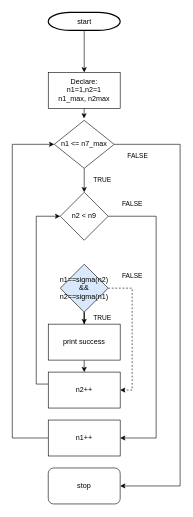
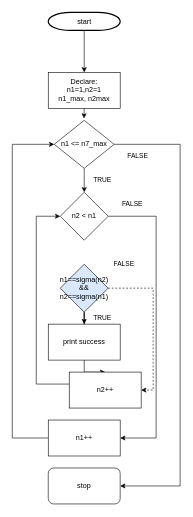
(84, 216) -> (84, 216)
(84, 390) -> (105, 390)
